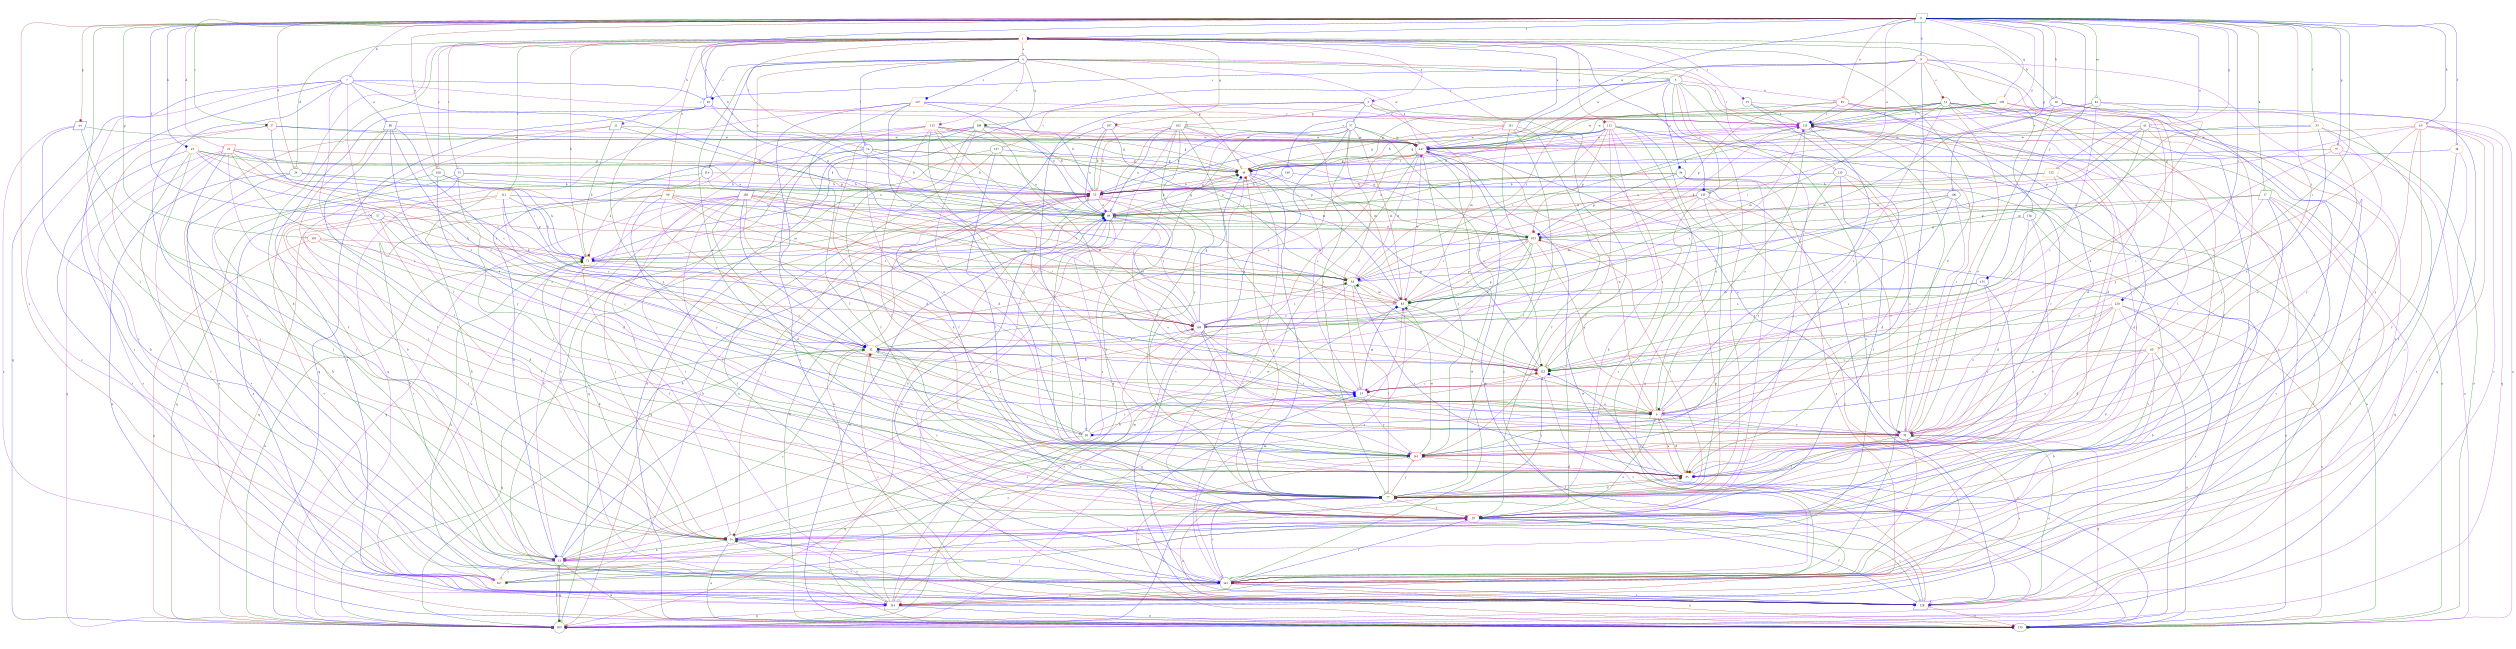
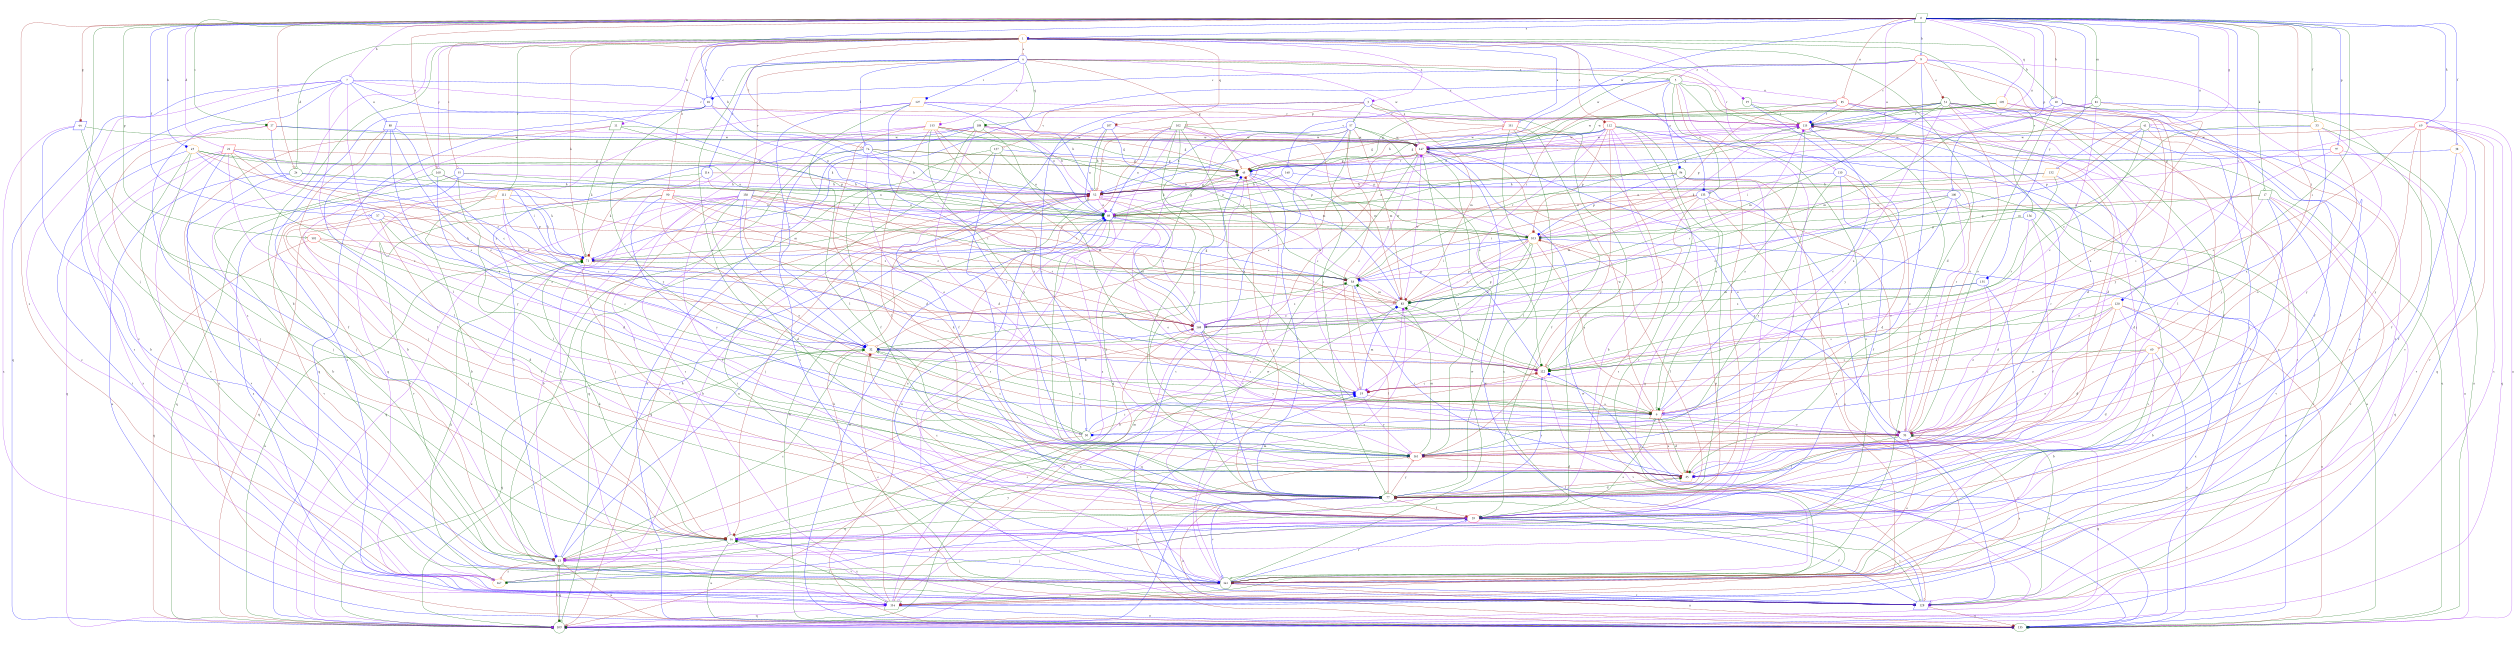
(1288, 404) -> (1288, 404)
